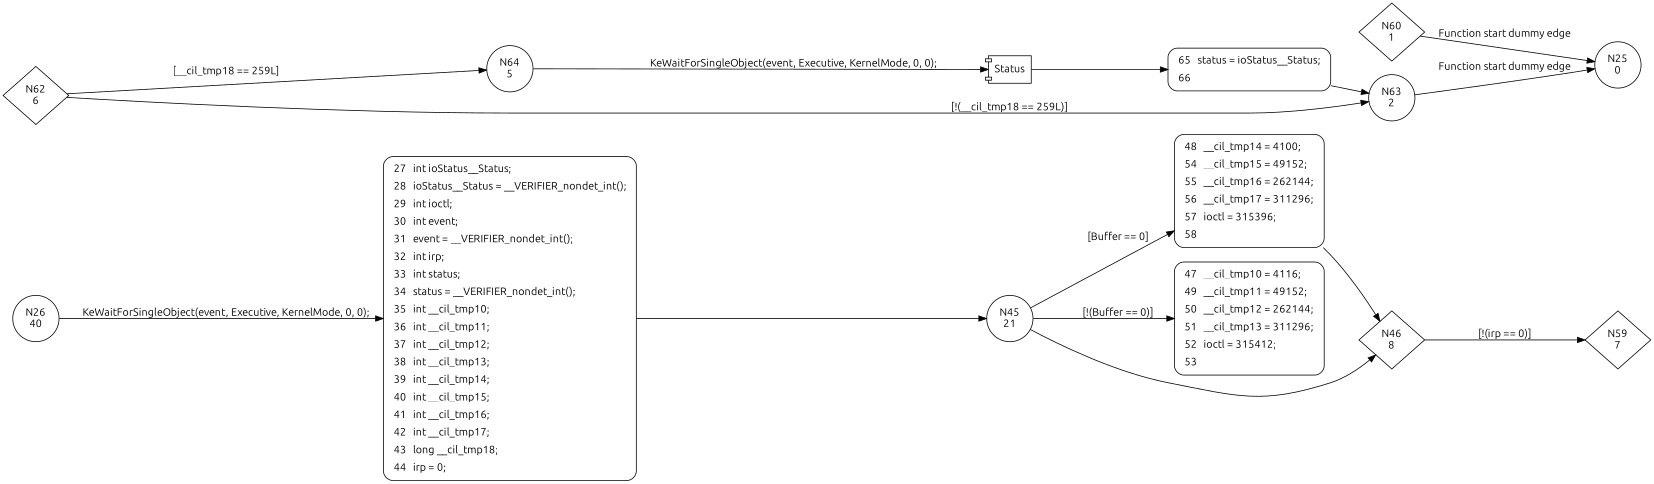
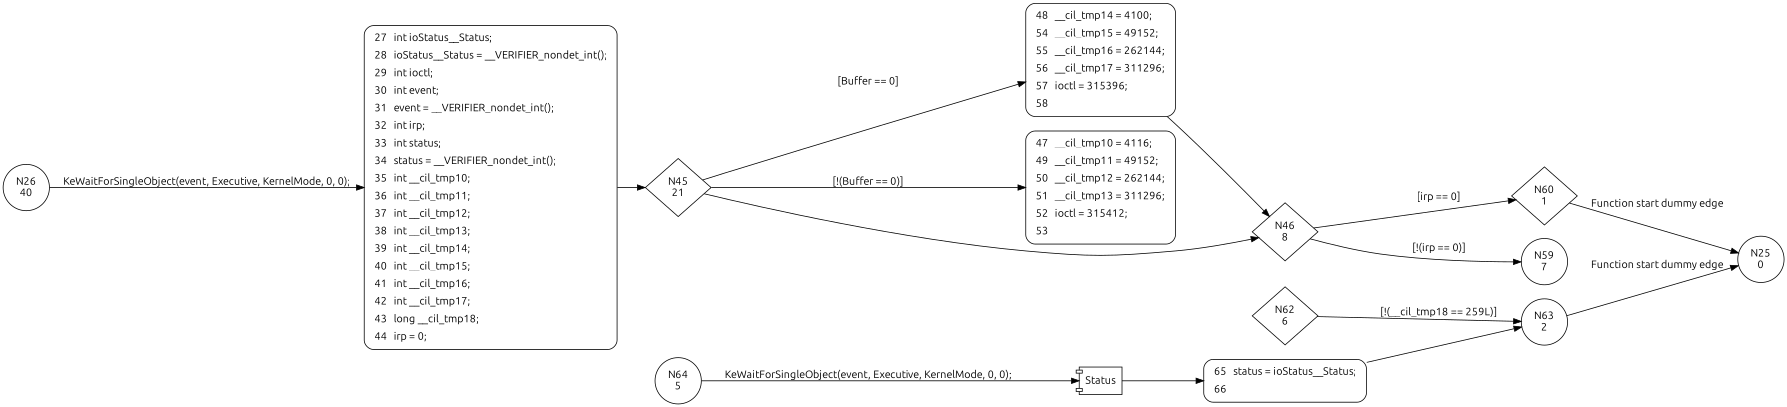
(273, 82) -> none
none -> (1411, 214)
(1010, 319) -> (678, 188)
(1618, 340) -> (1544, 262)
